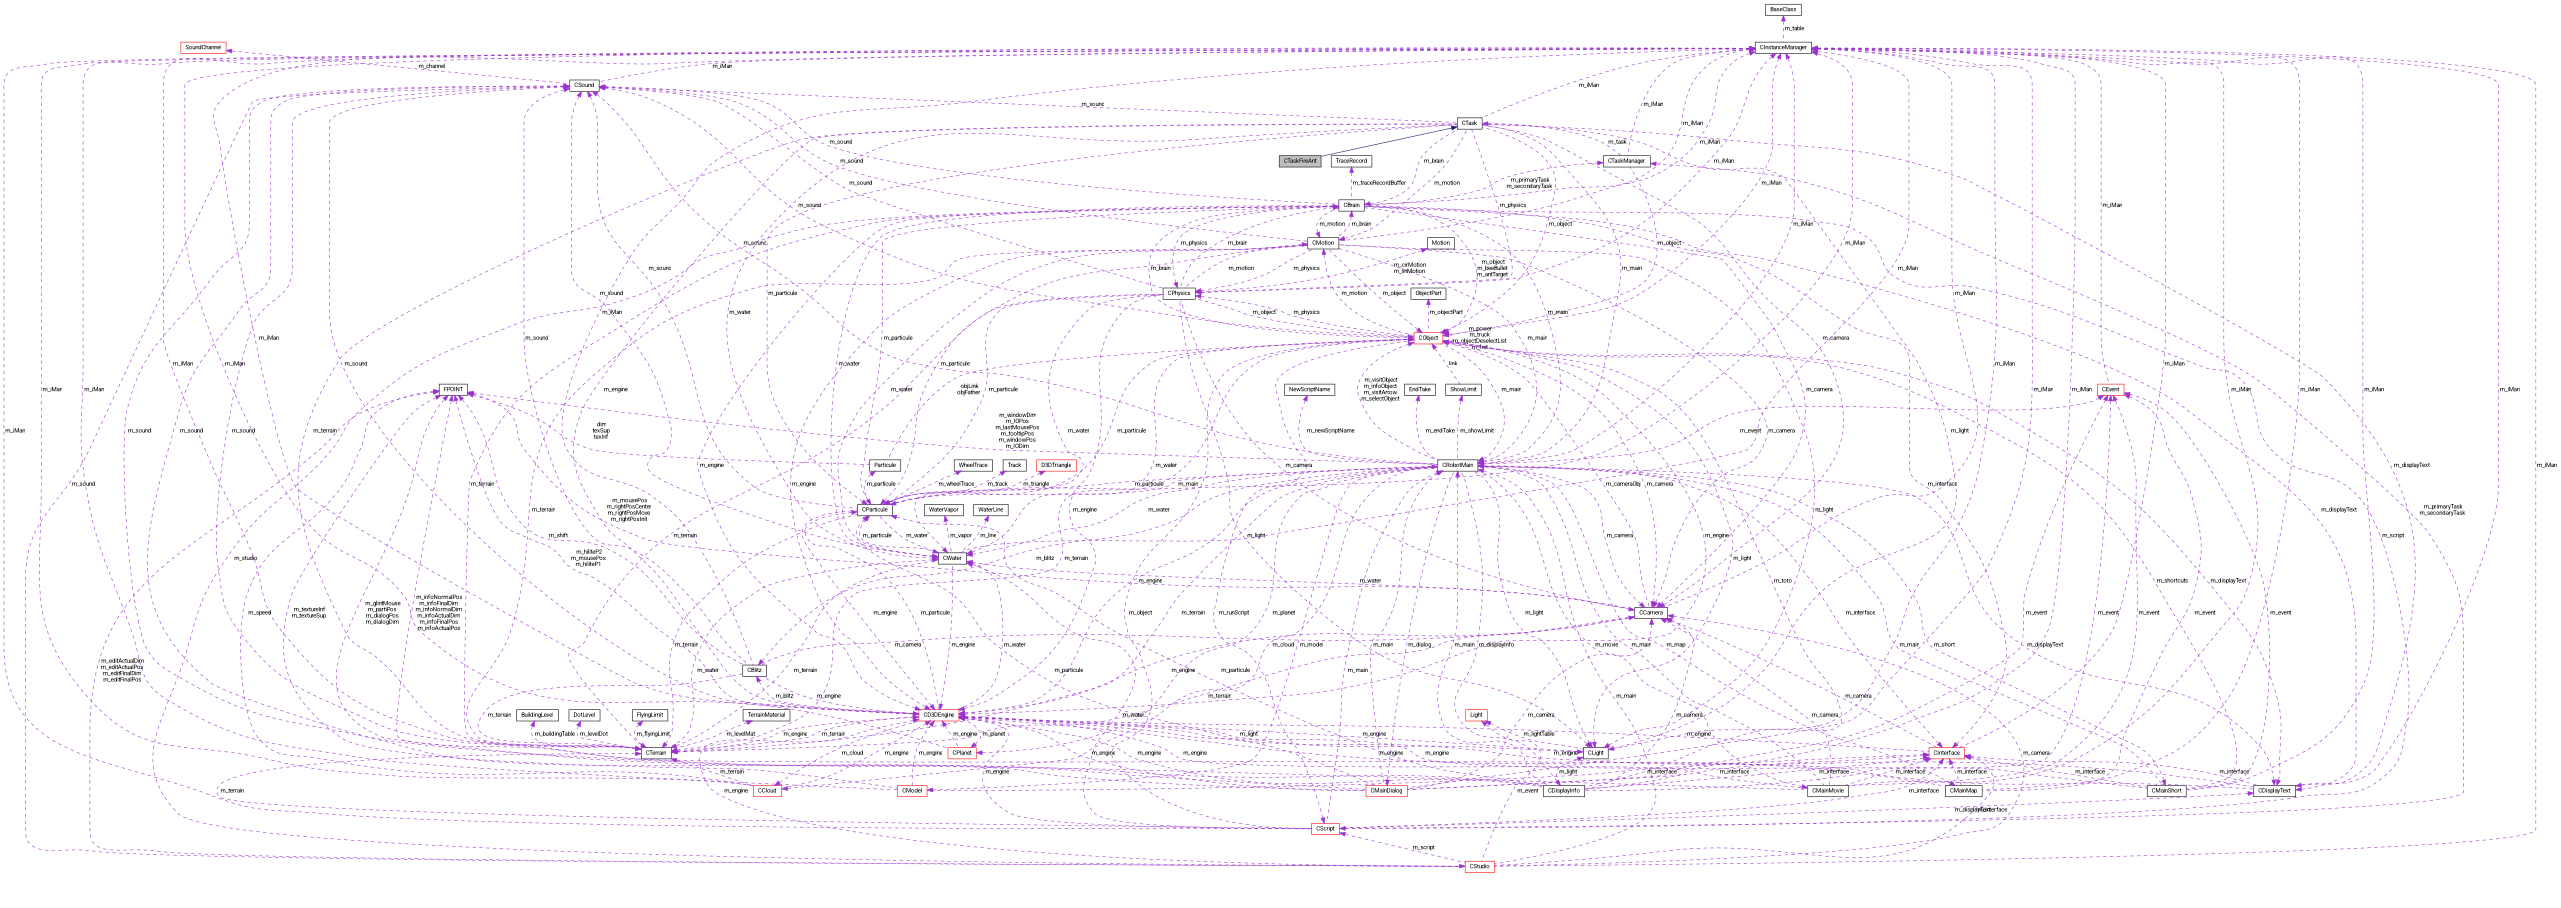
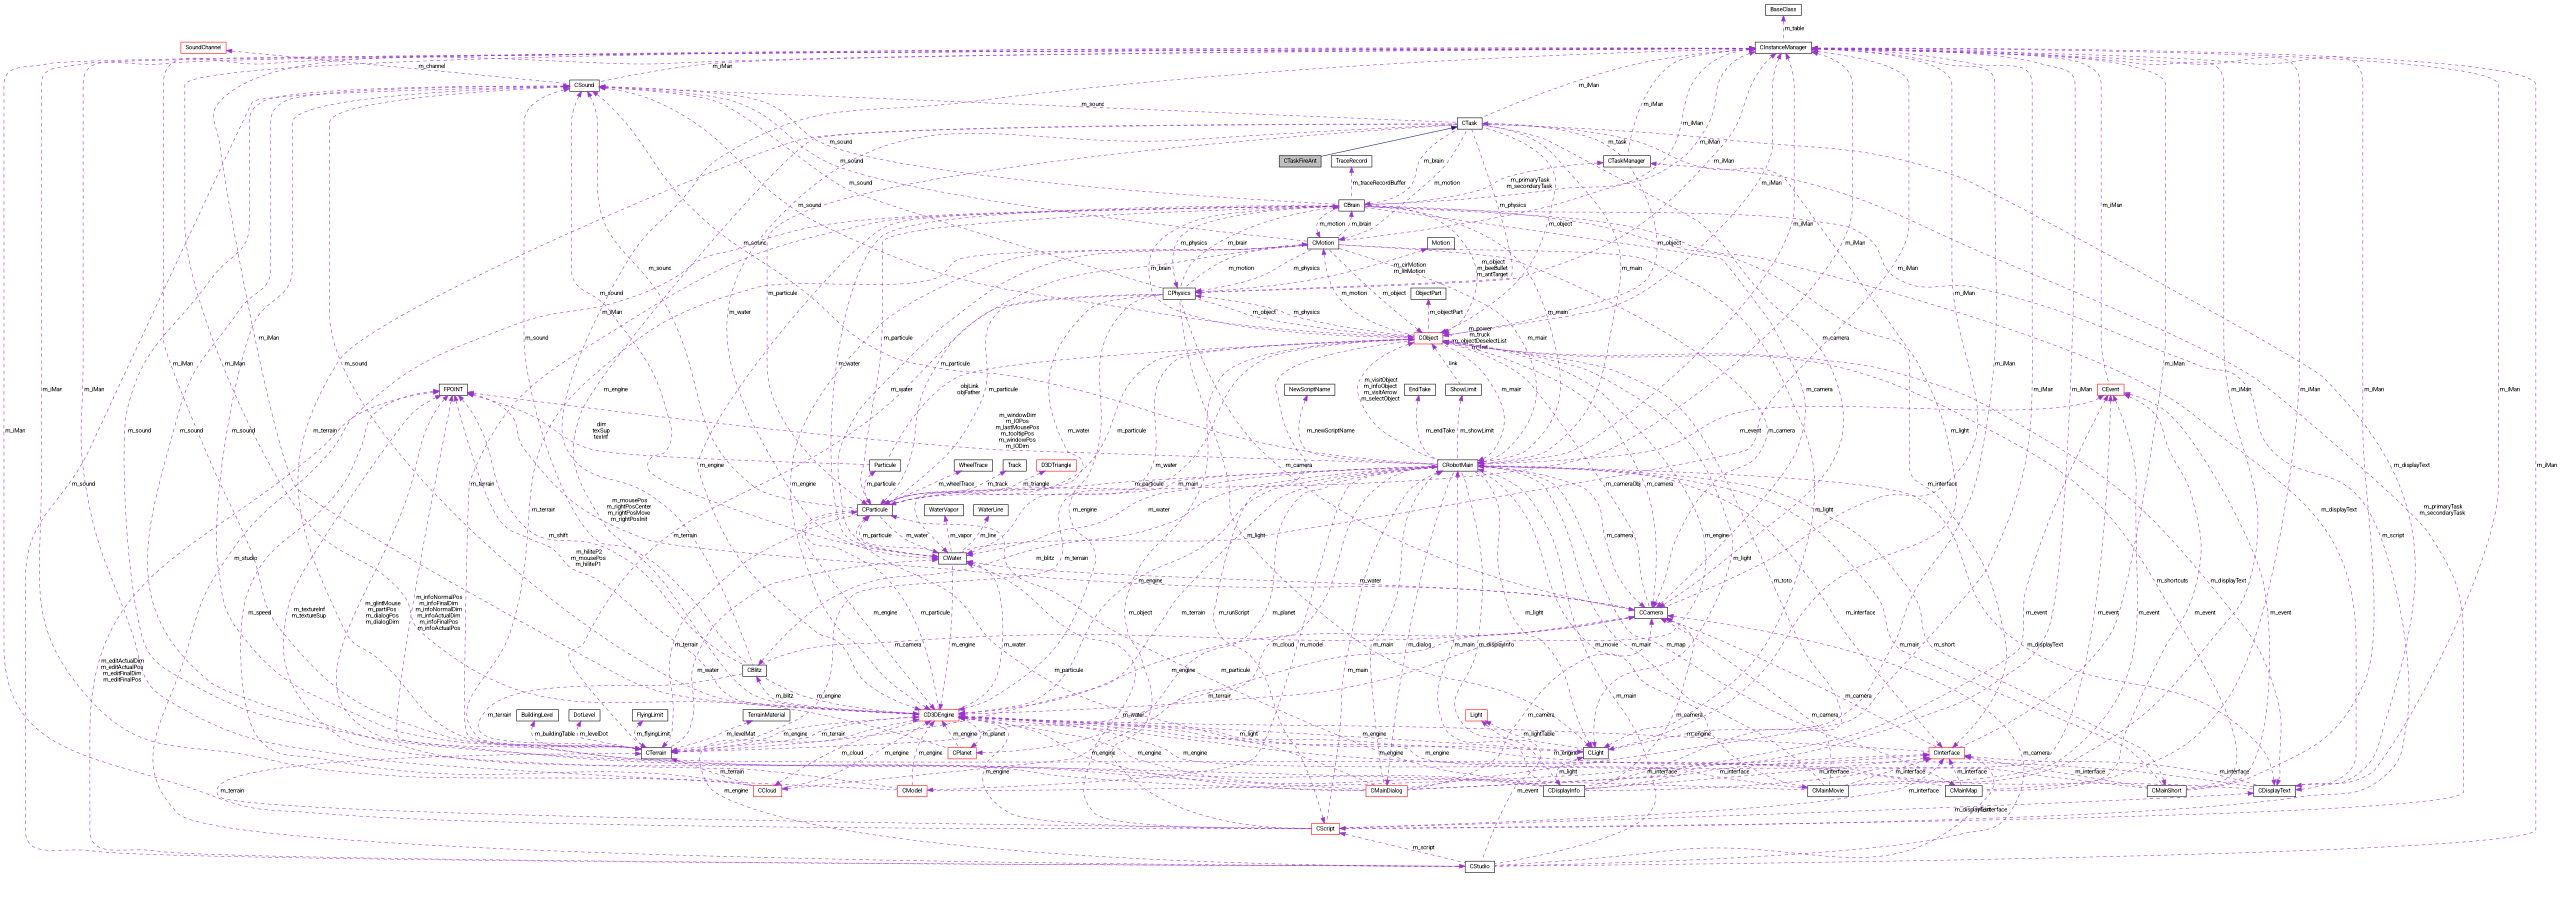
(804, 643) -> none
(1480, 867) -> (1480, 867)
